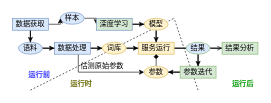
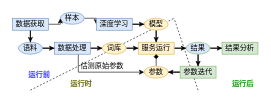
(114, 24) -> (114, 24)
(180, 48) -> (180, 48)
(217, 48) -> (216, 48)
